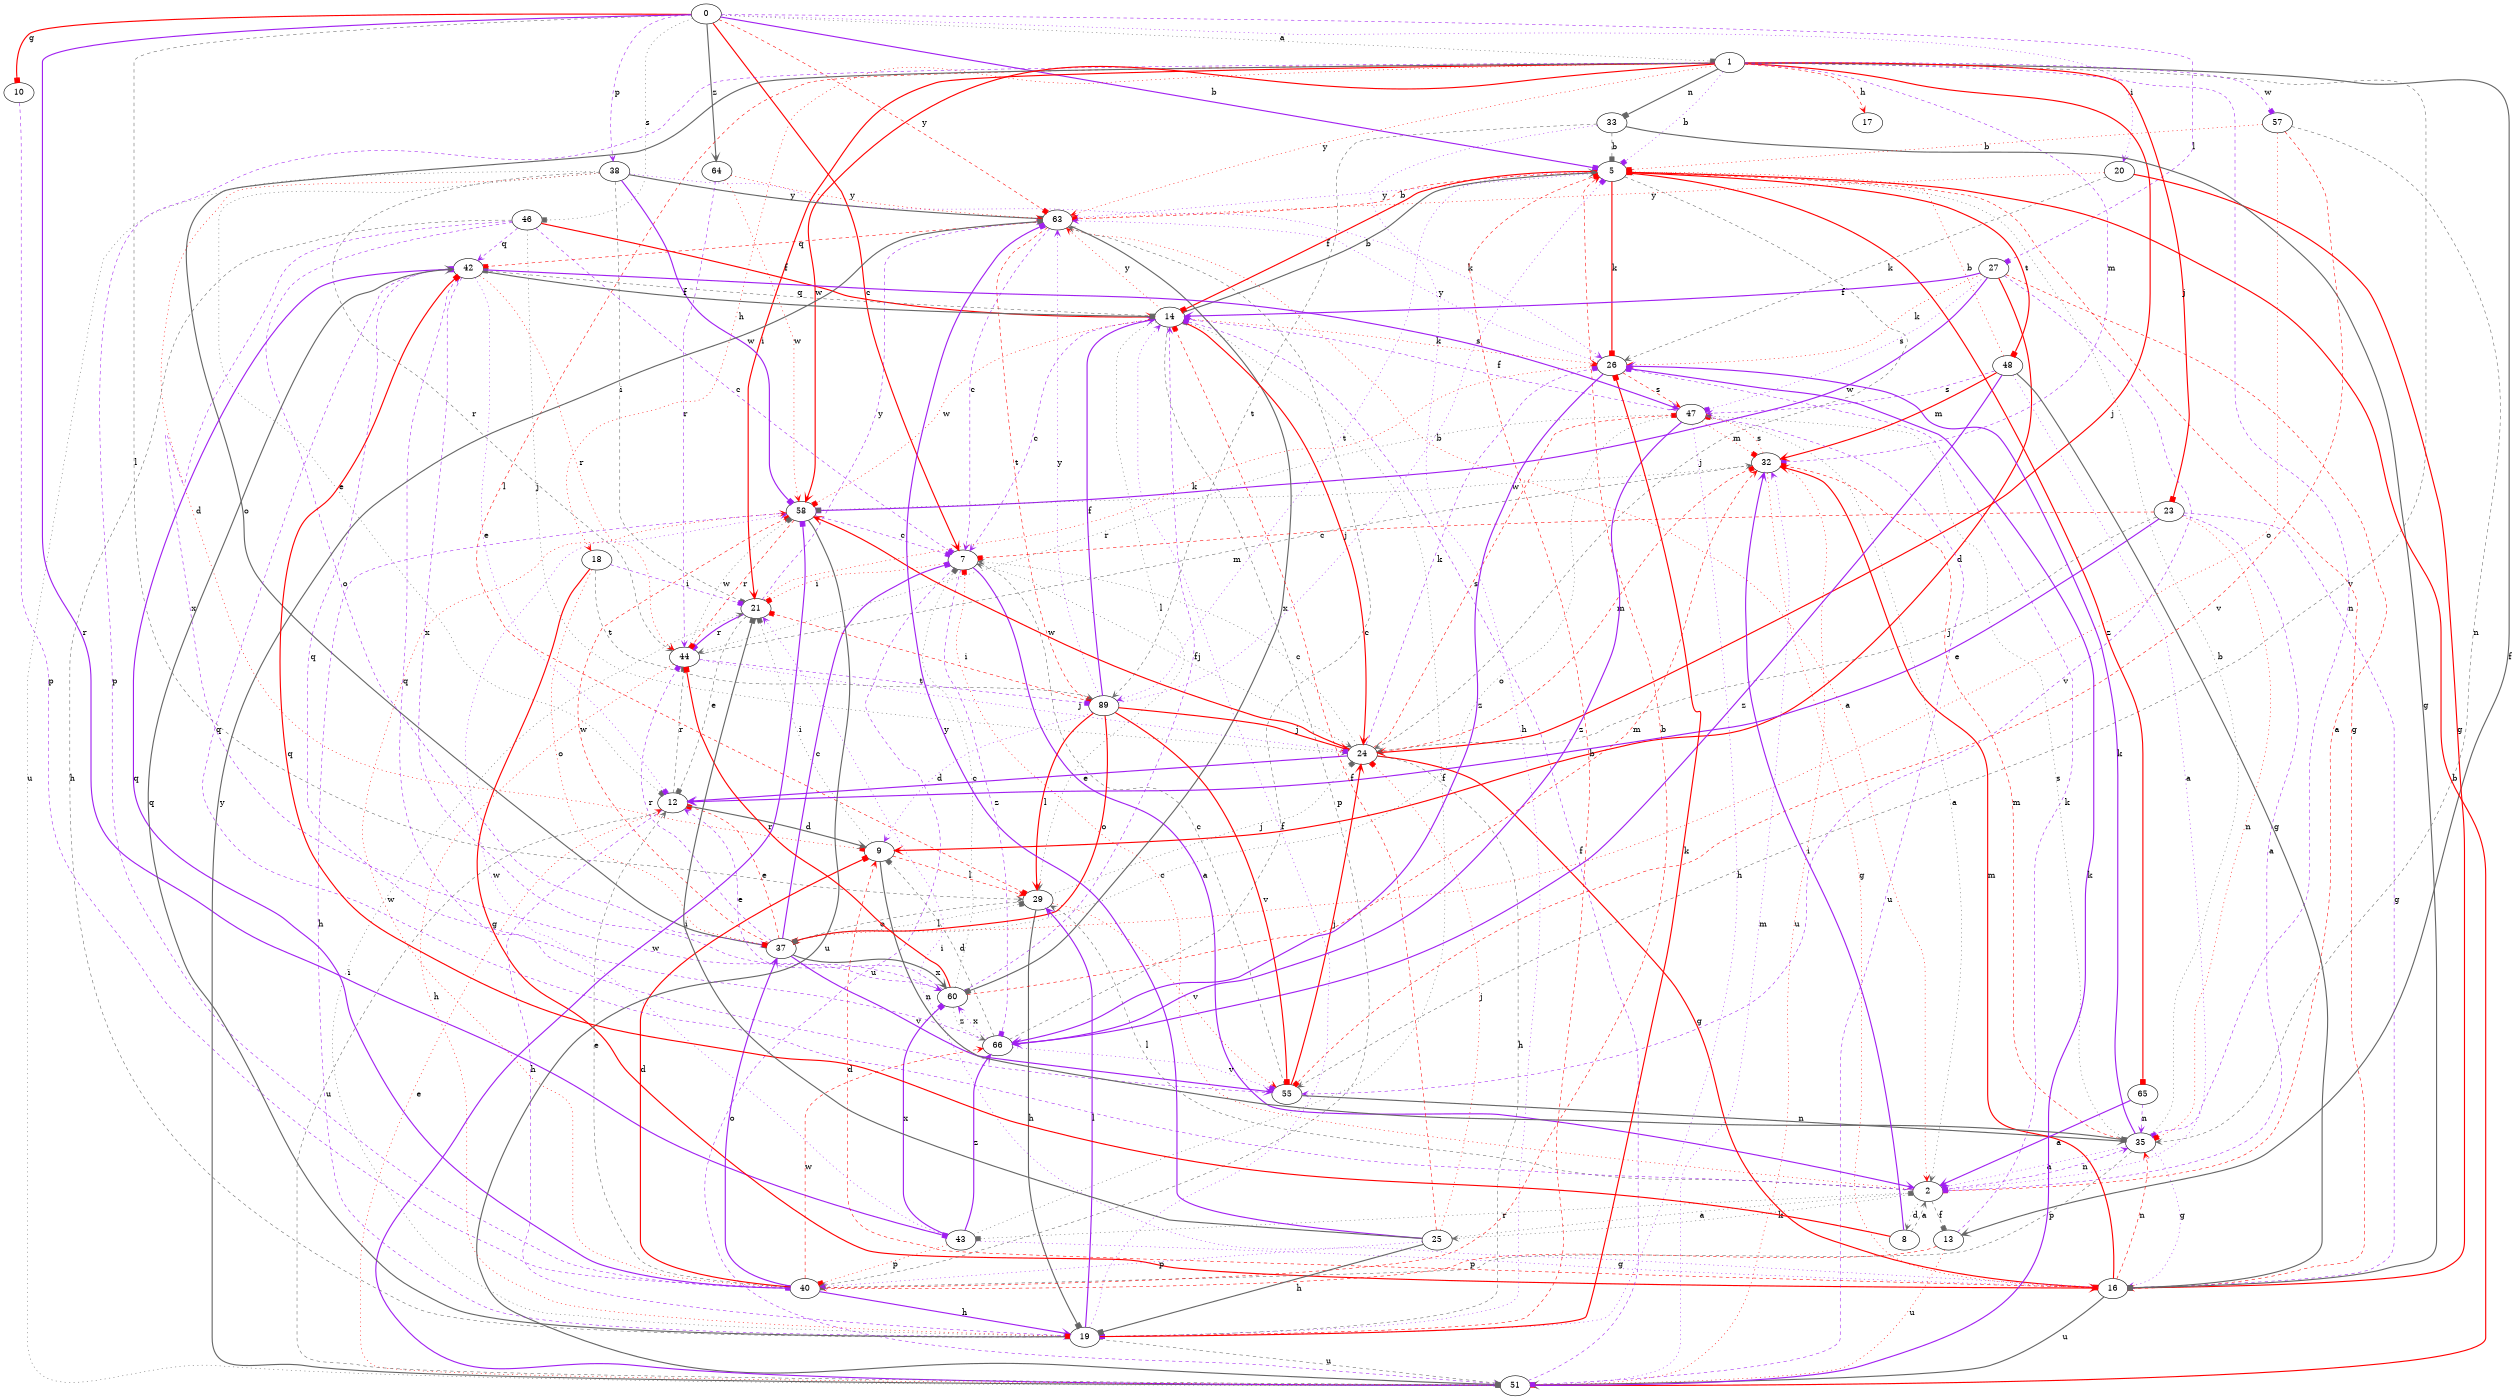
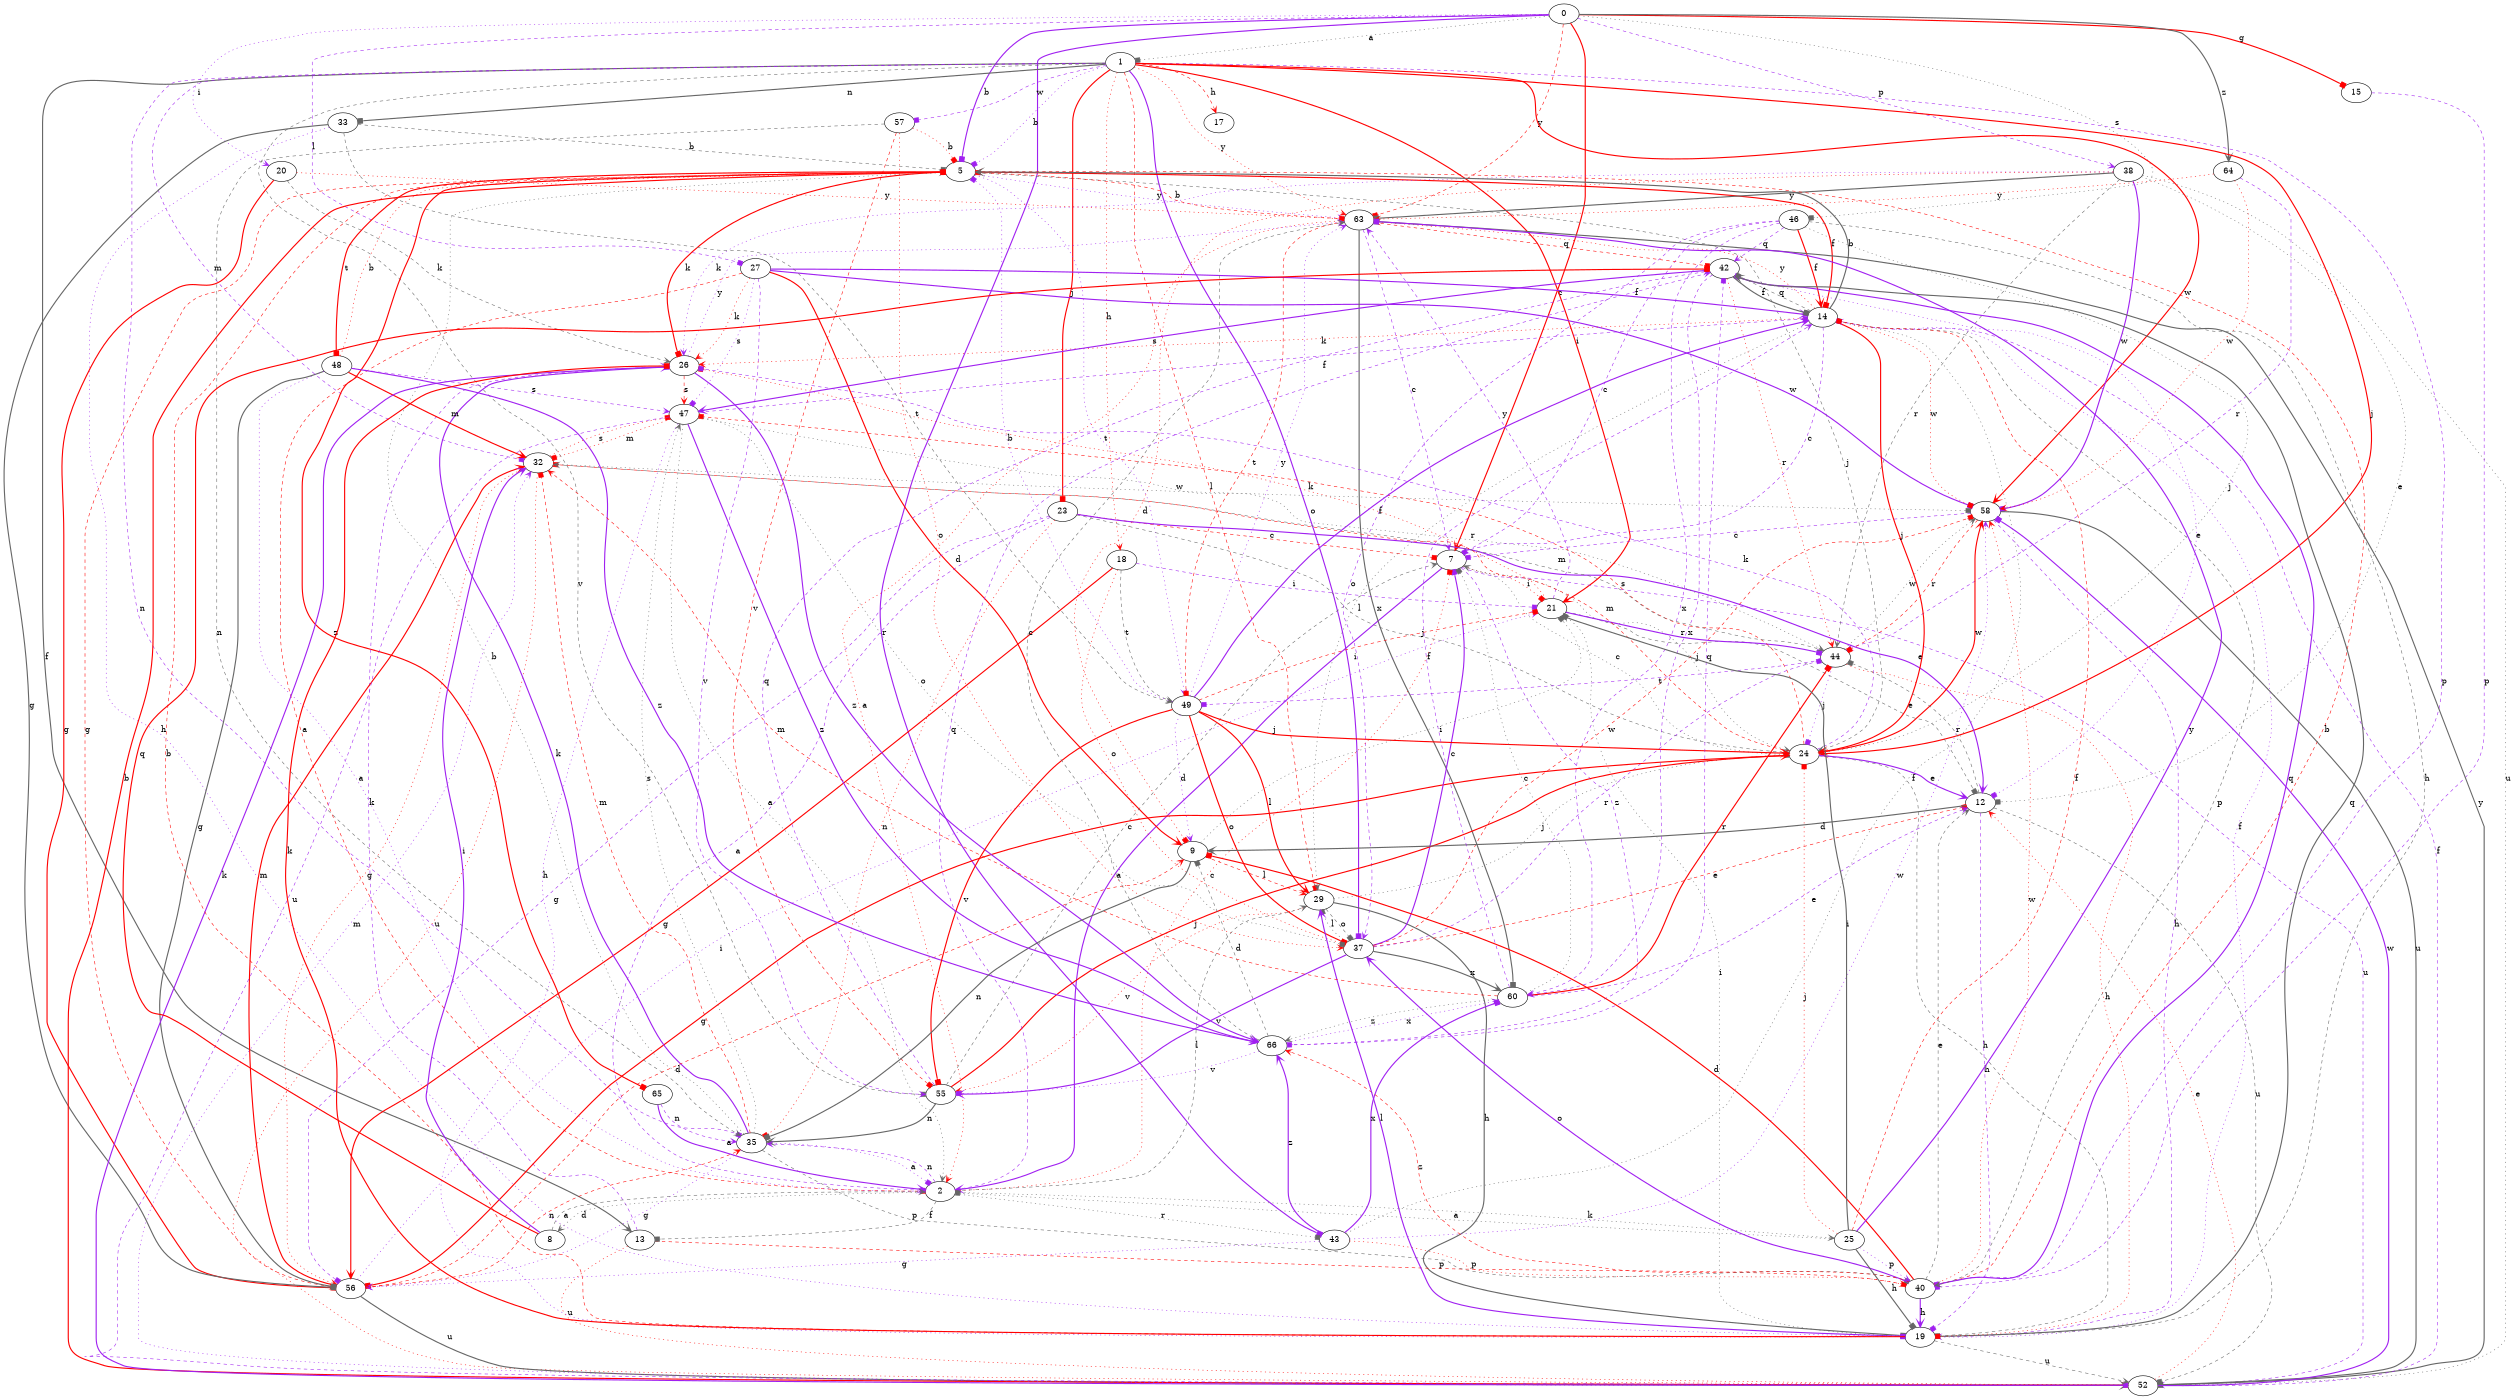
(19, 93) -> (2356, 93)
(457, 167) -> (1292, 465)
(620, 423) -> none
(136, 540) -> none
(2360, 572) -> (389, 270)
(726, 576) -> (1906, 584)
(1104, 706) -> (1187, 706)
(809, 1167) -> (1421, 1167)
(2113, 1289) -> (351, 1289)
(1515, 1386) -> (2143, 1386)
